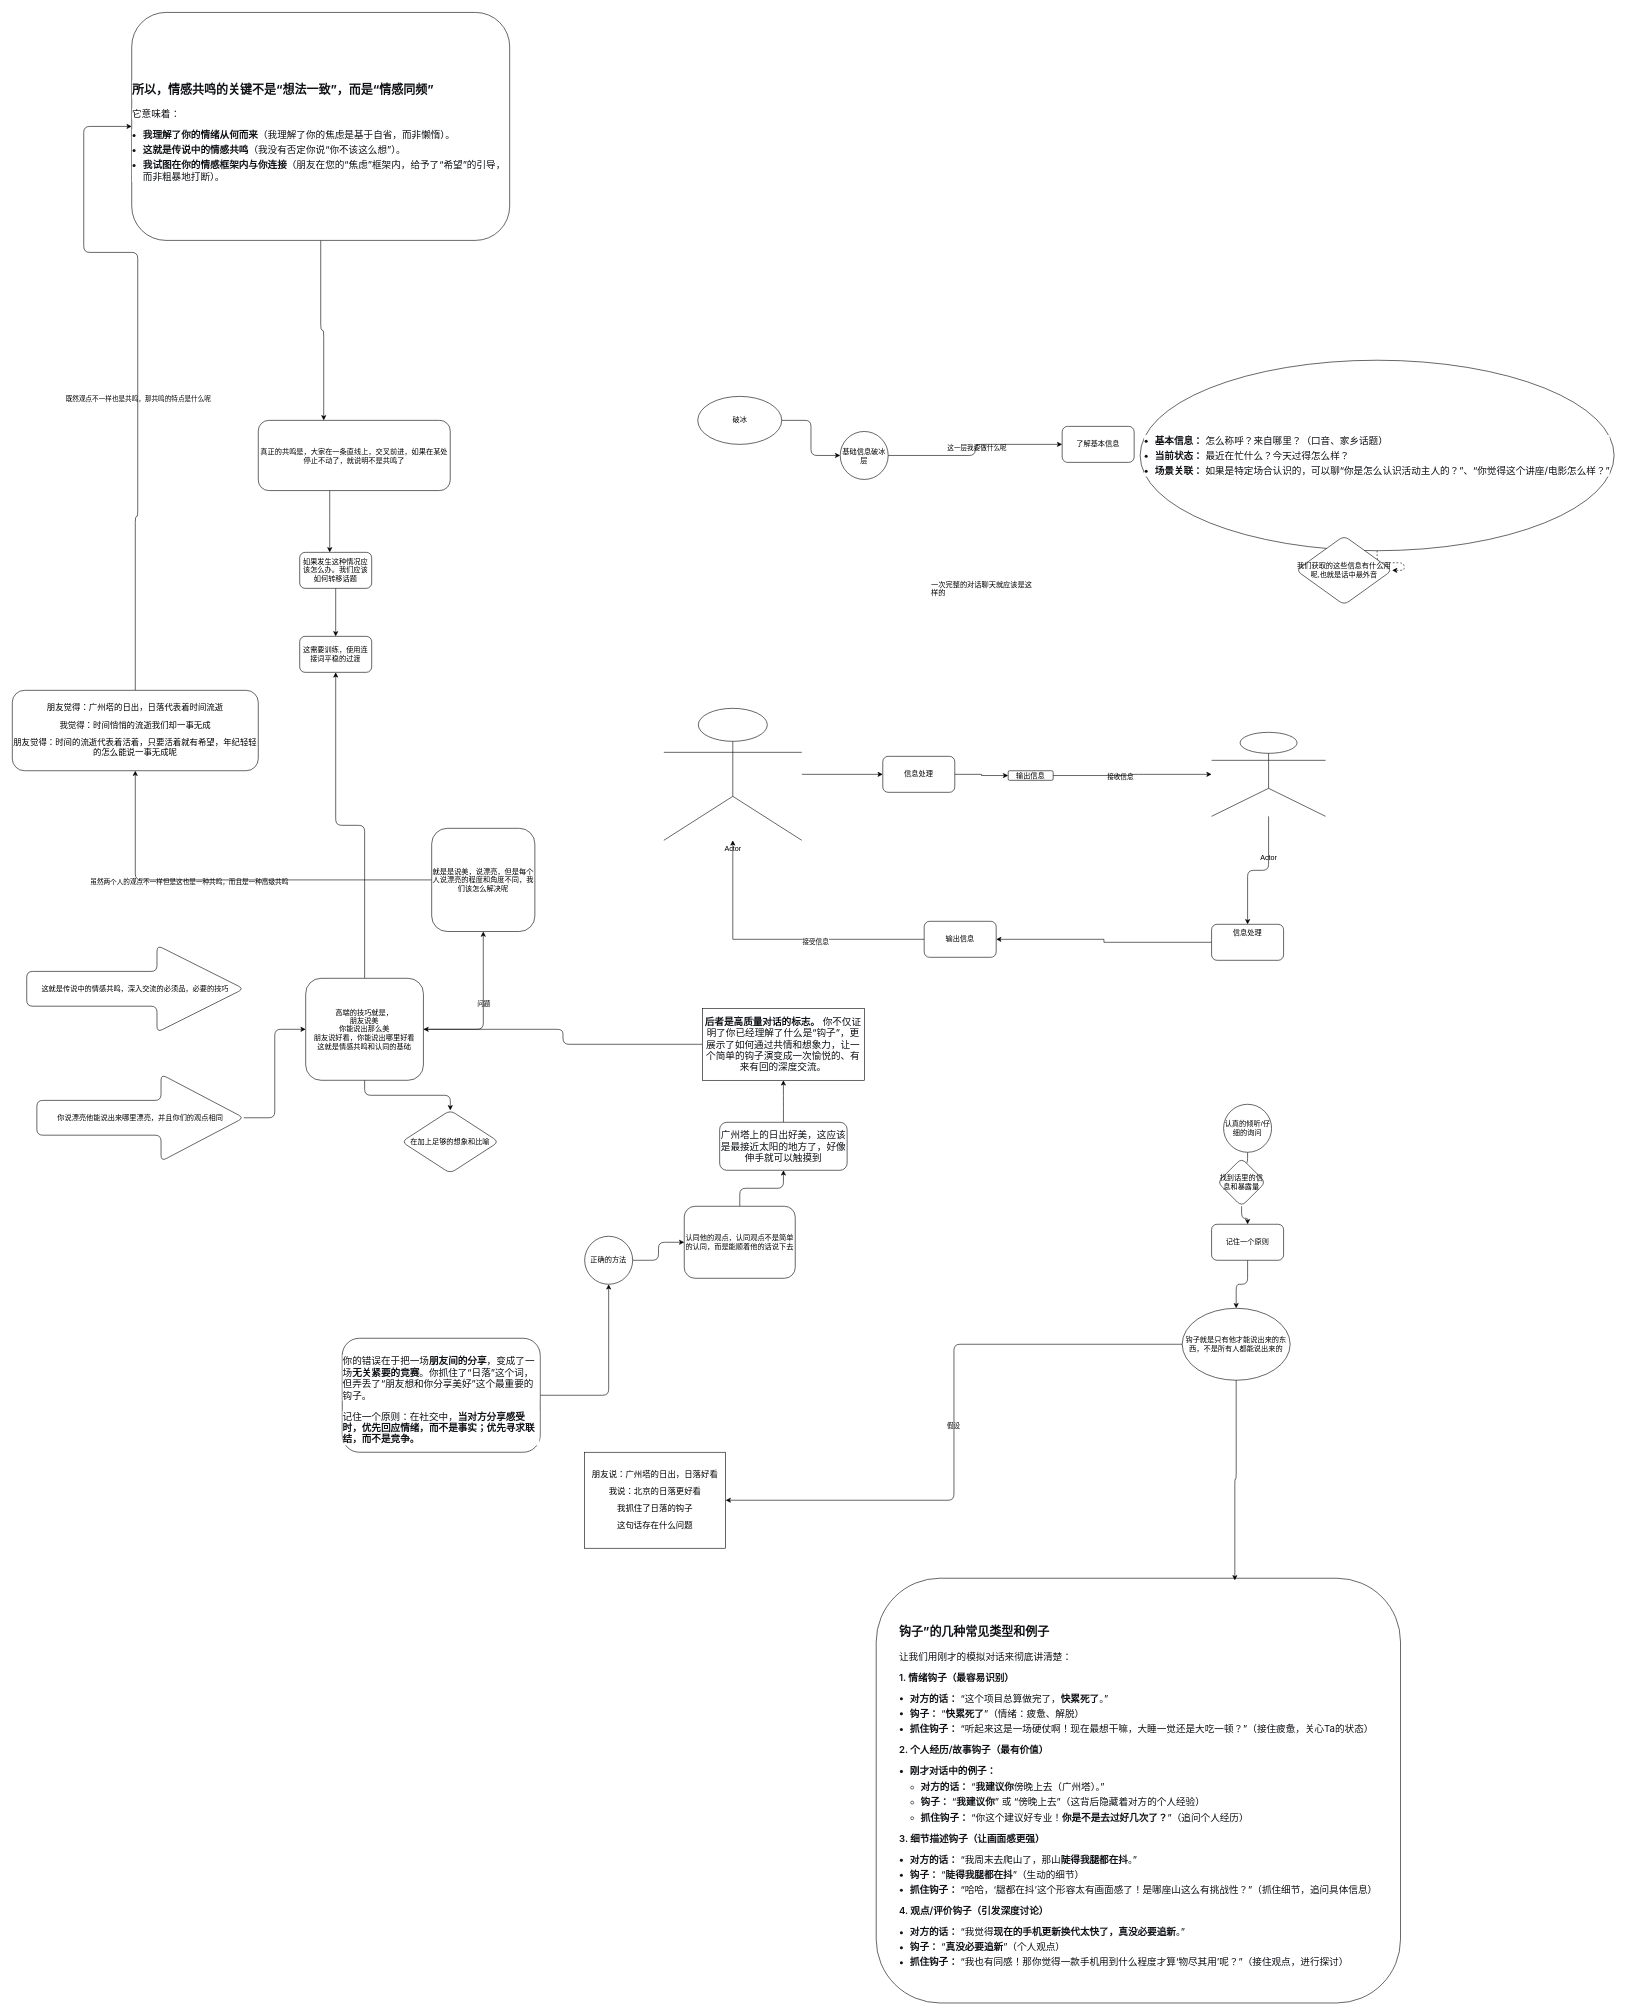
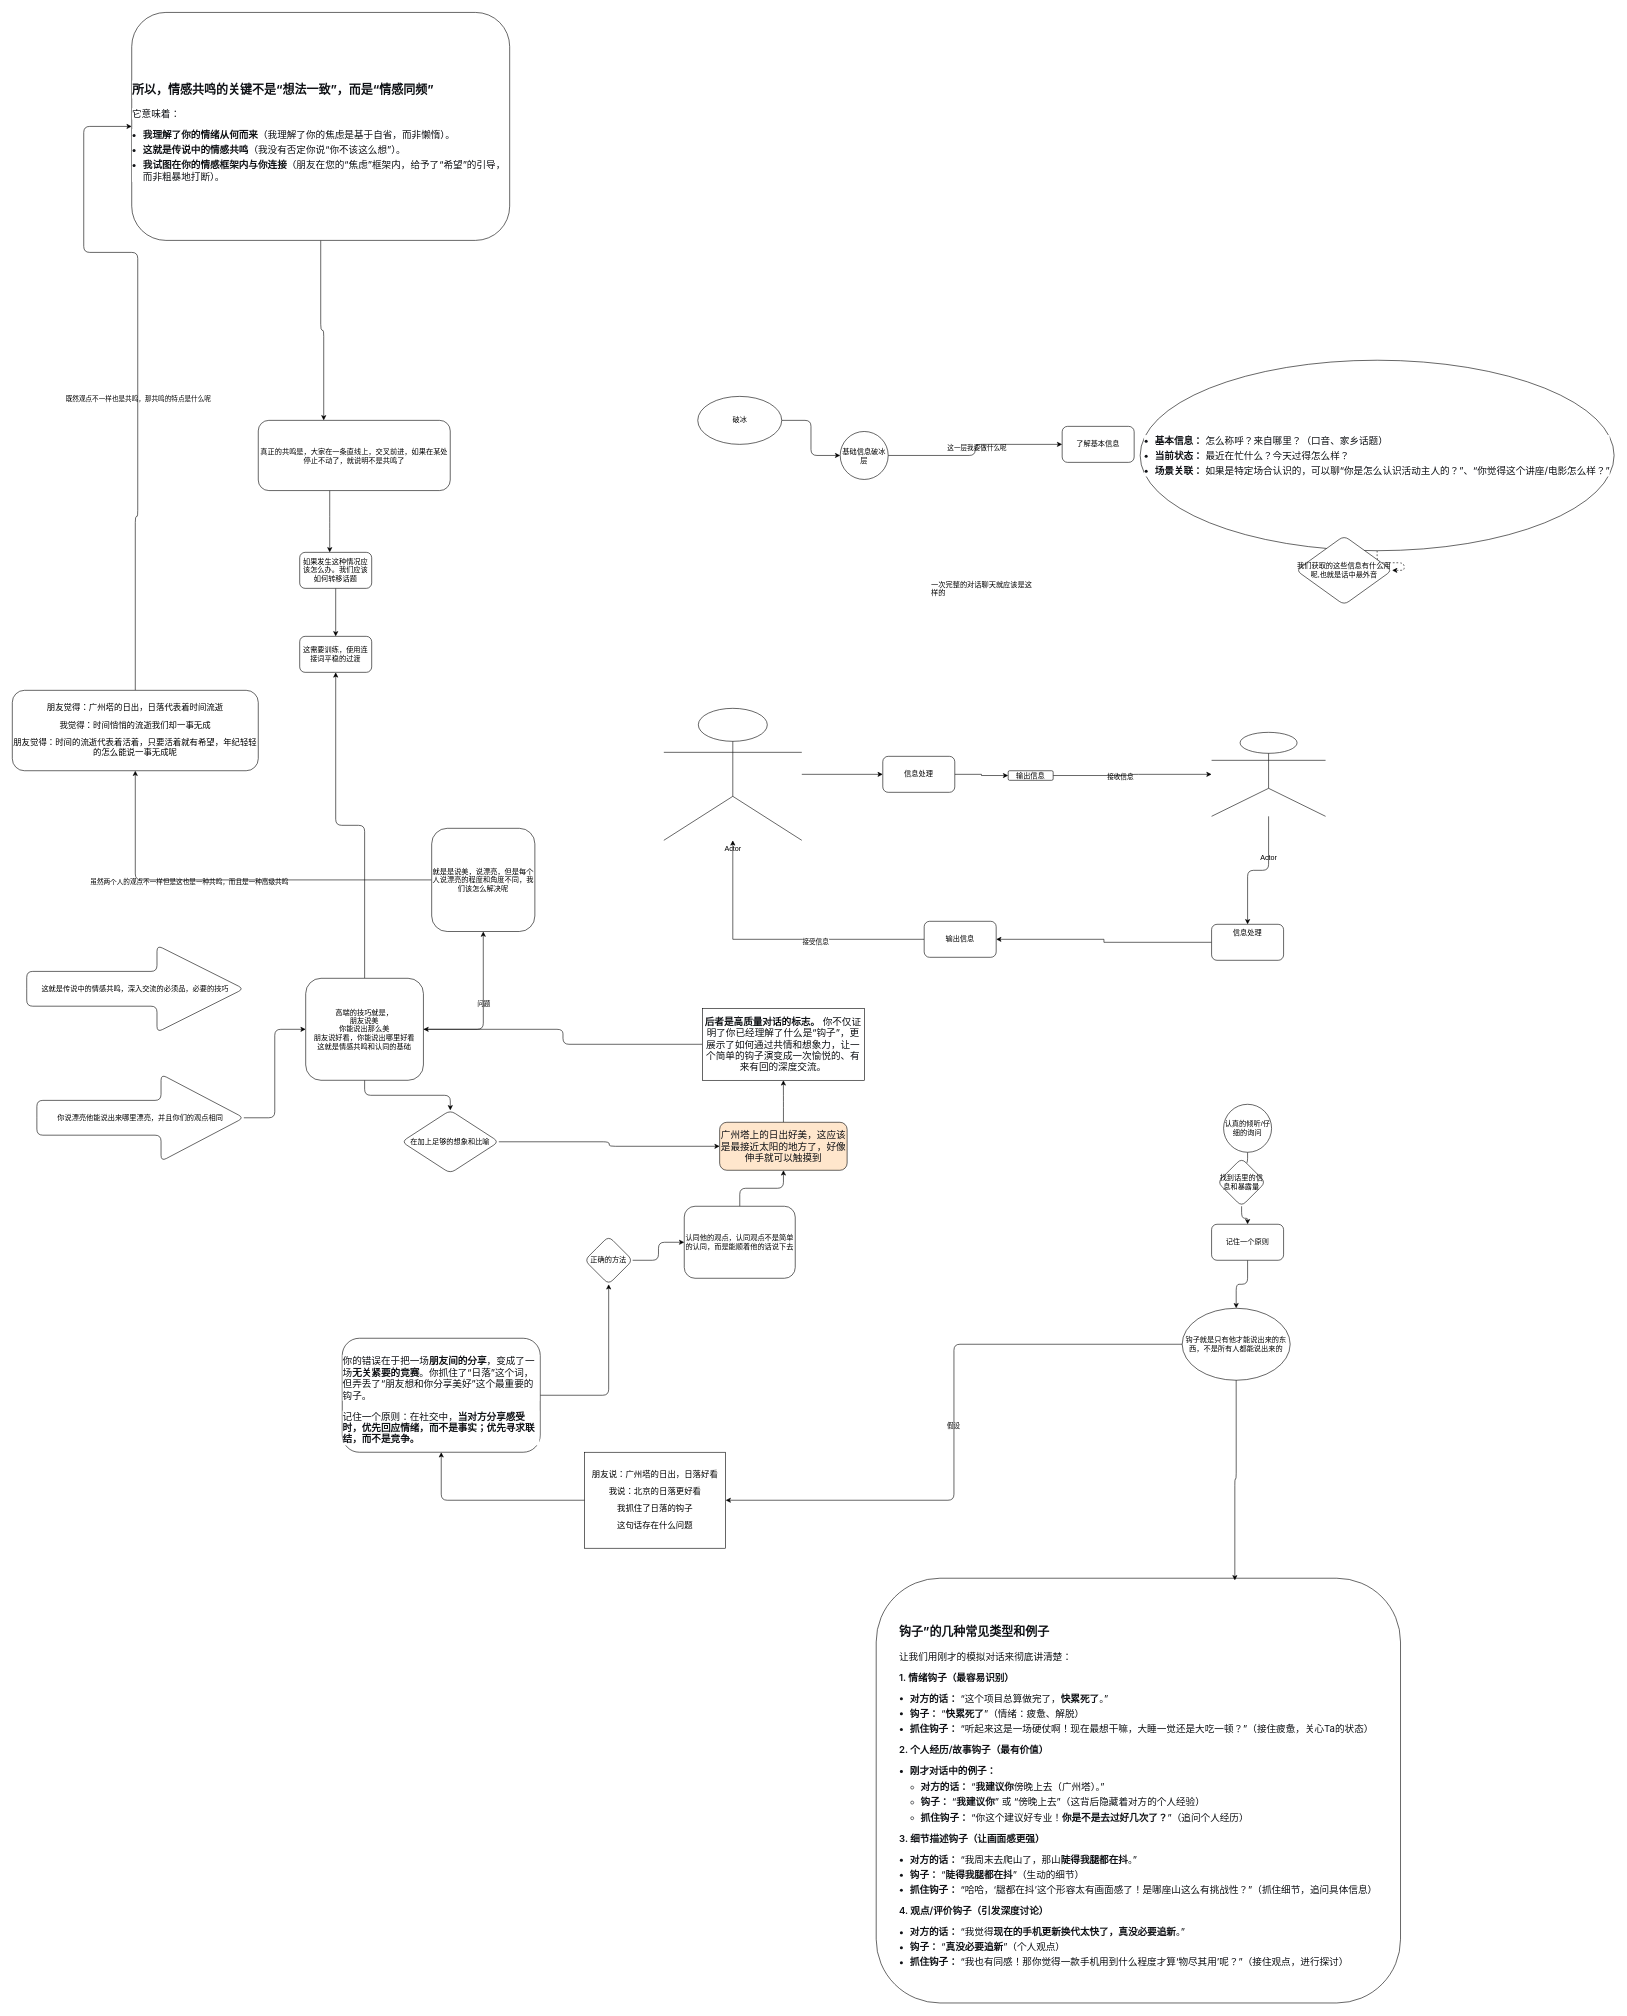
none -> (609, 1144)
(783, 1146) -> (783, 1146)
(609, 1260) -> (609, 1260)
none -> (442, 1496)
